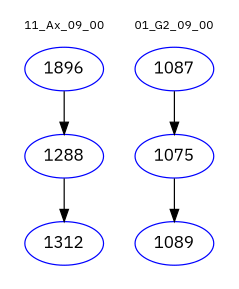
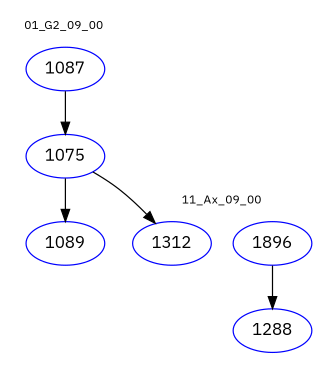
(64, 194) -> (132, 200)
